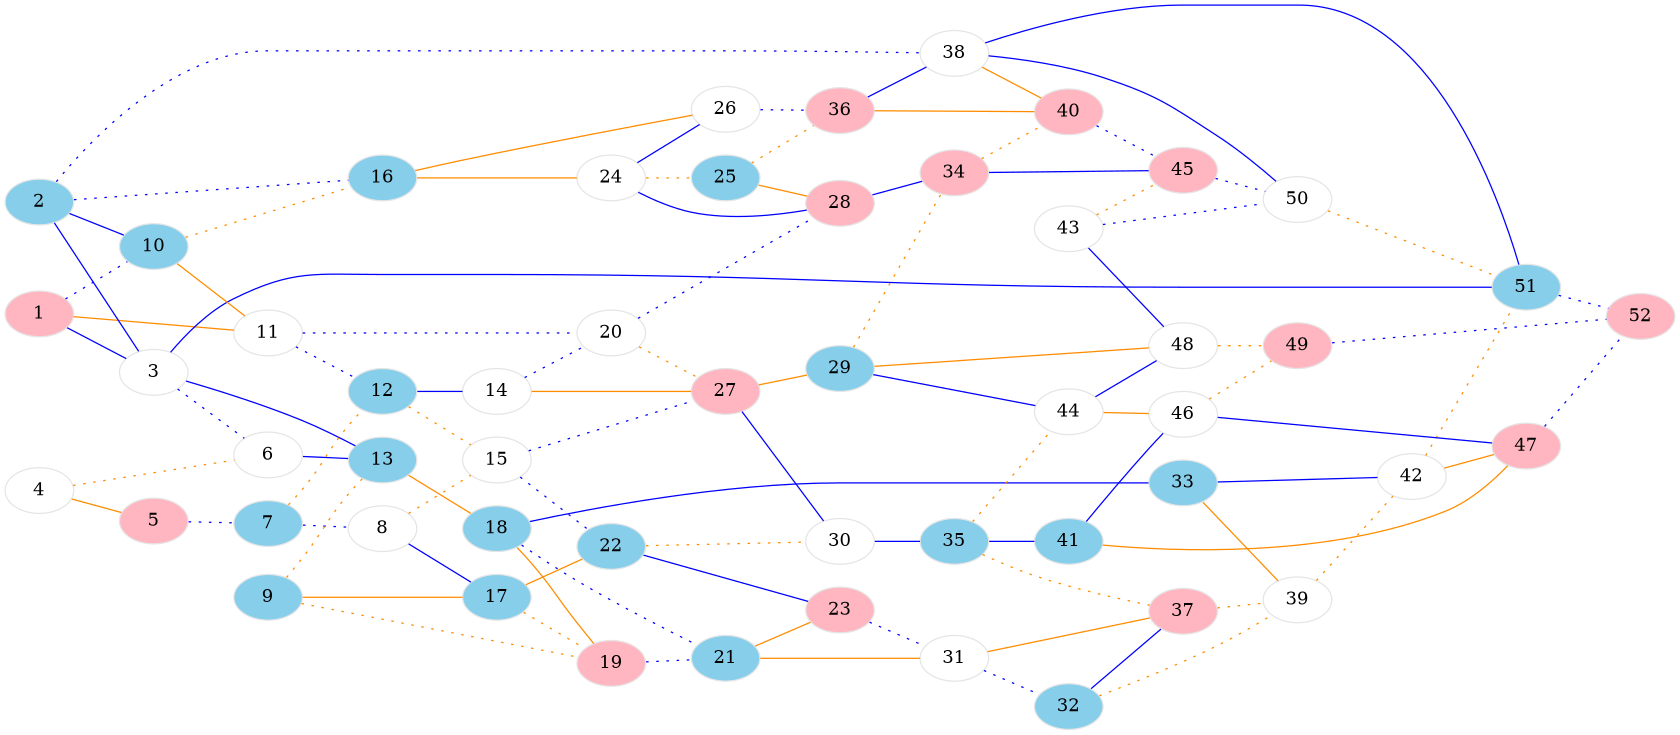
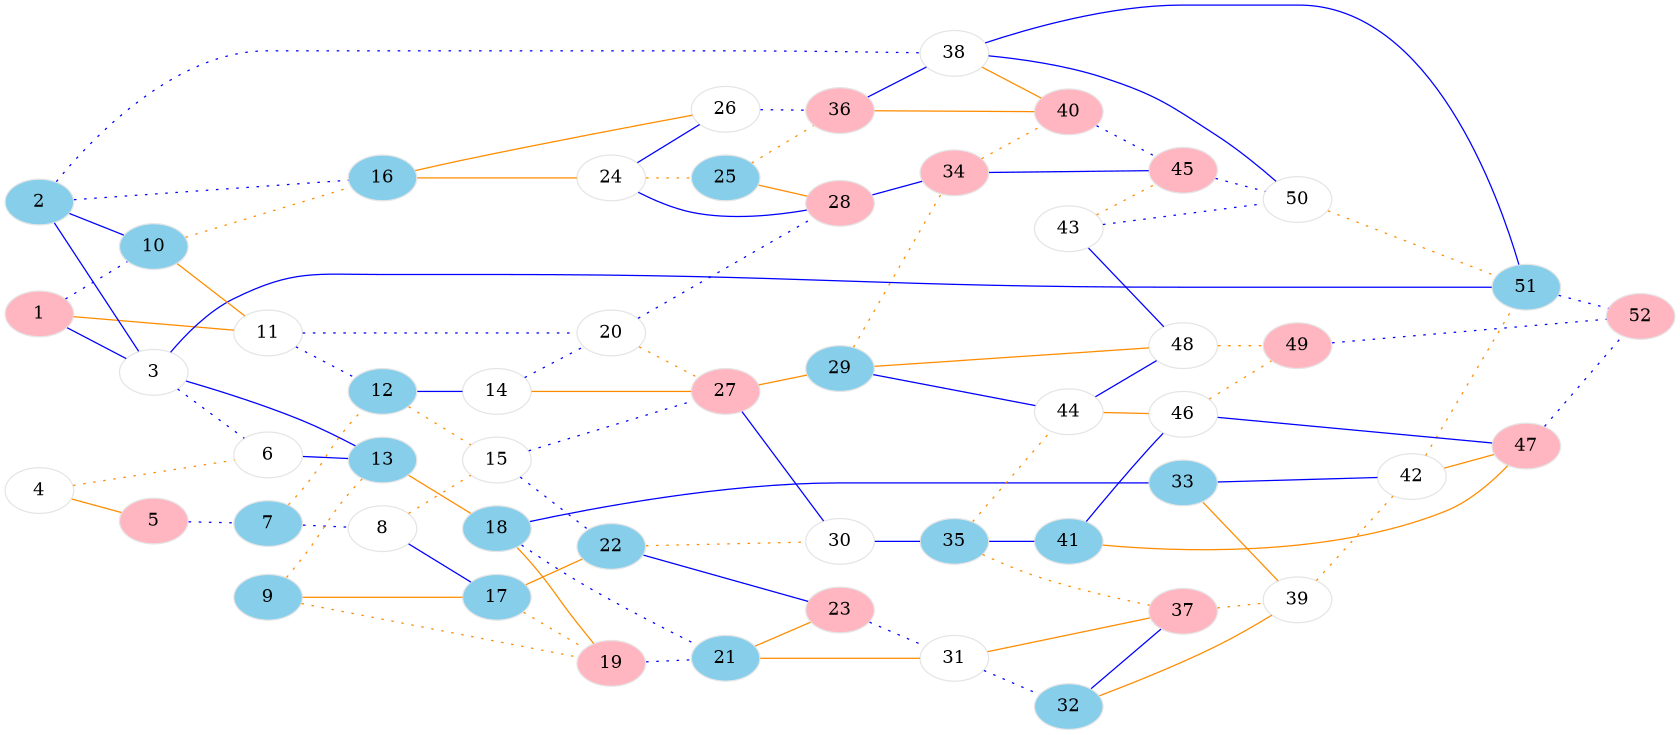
(1188, 660) -> (1188, 660)
